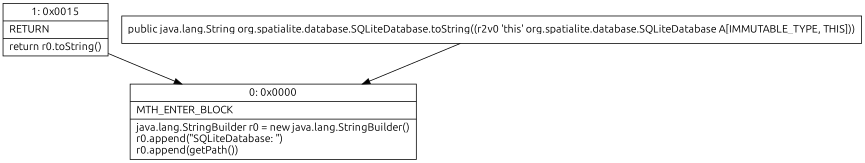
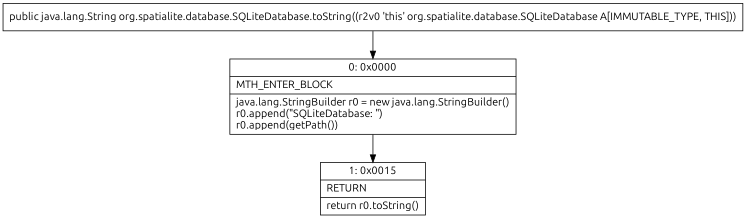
(141, 67) -> (373, 145)
